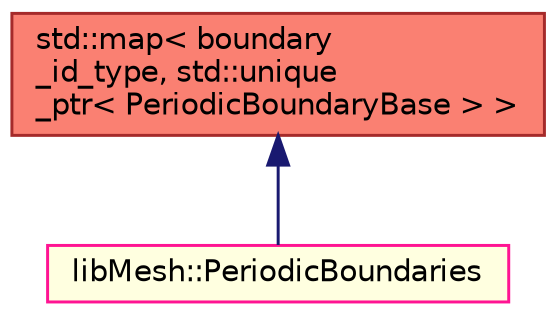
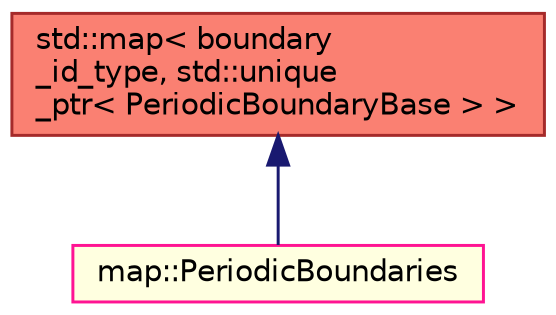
(278, 274) -> (278, 274)
